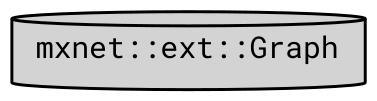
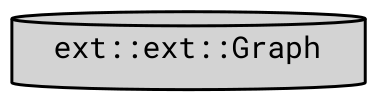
(189, 51) -> (189, 51)
